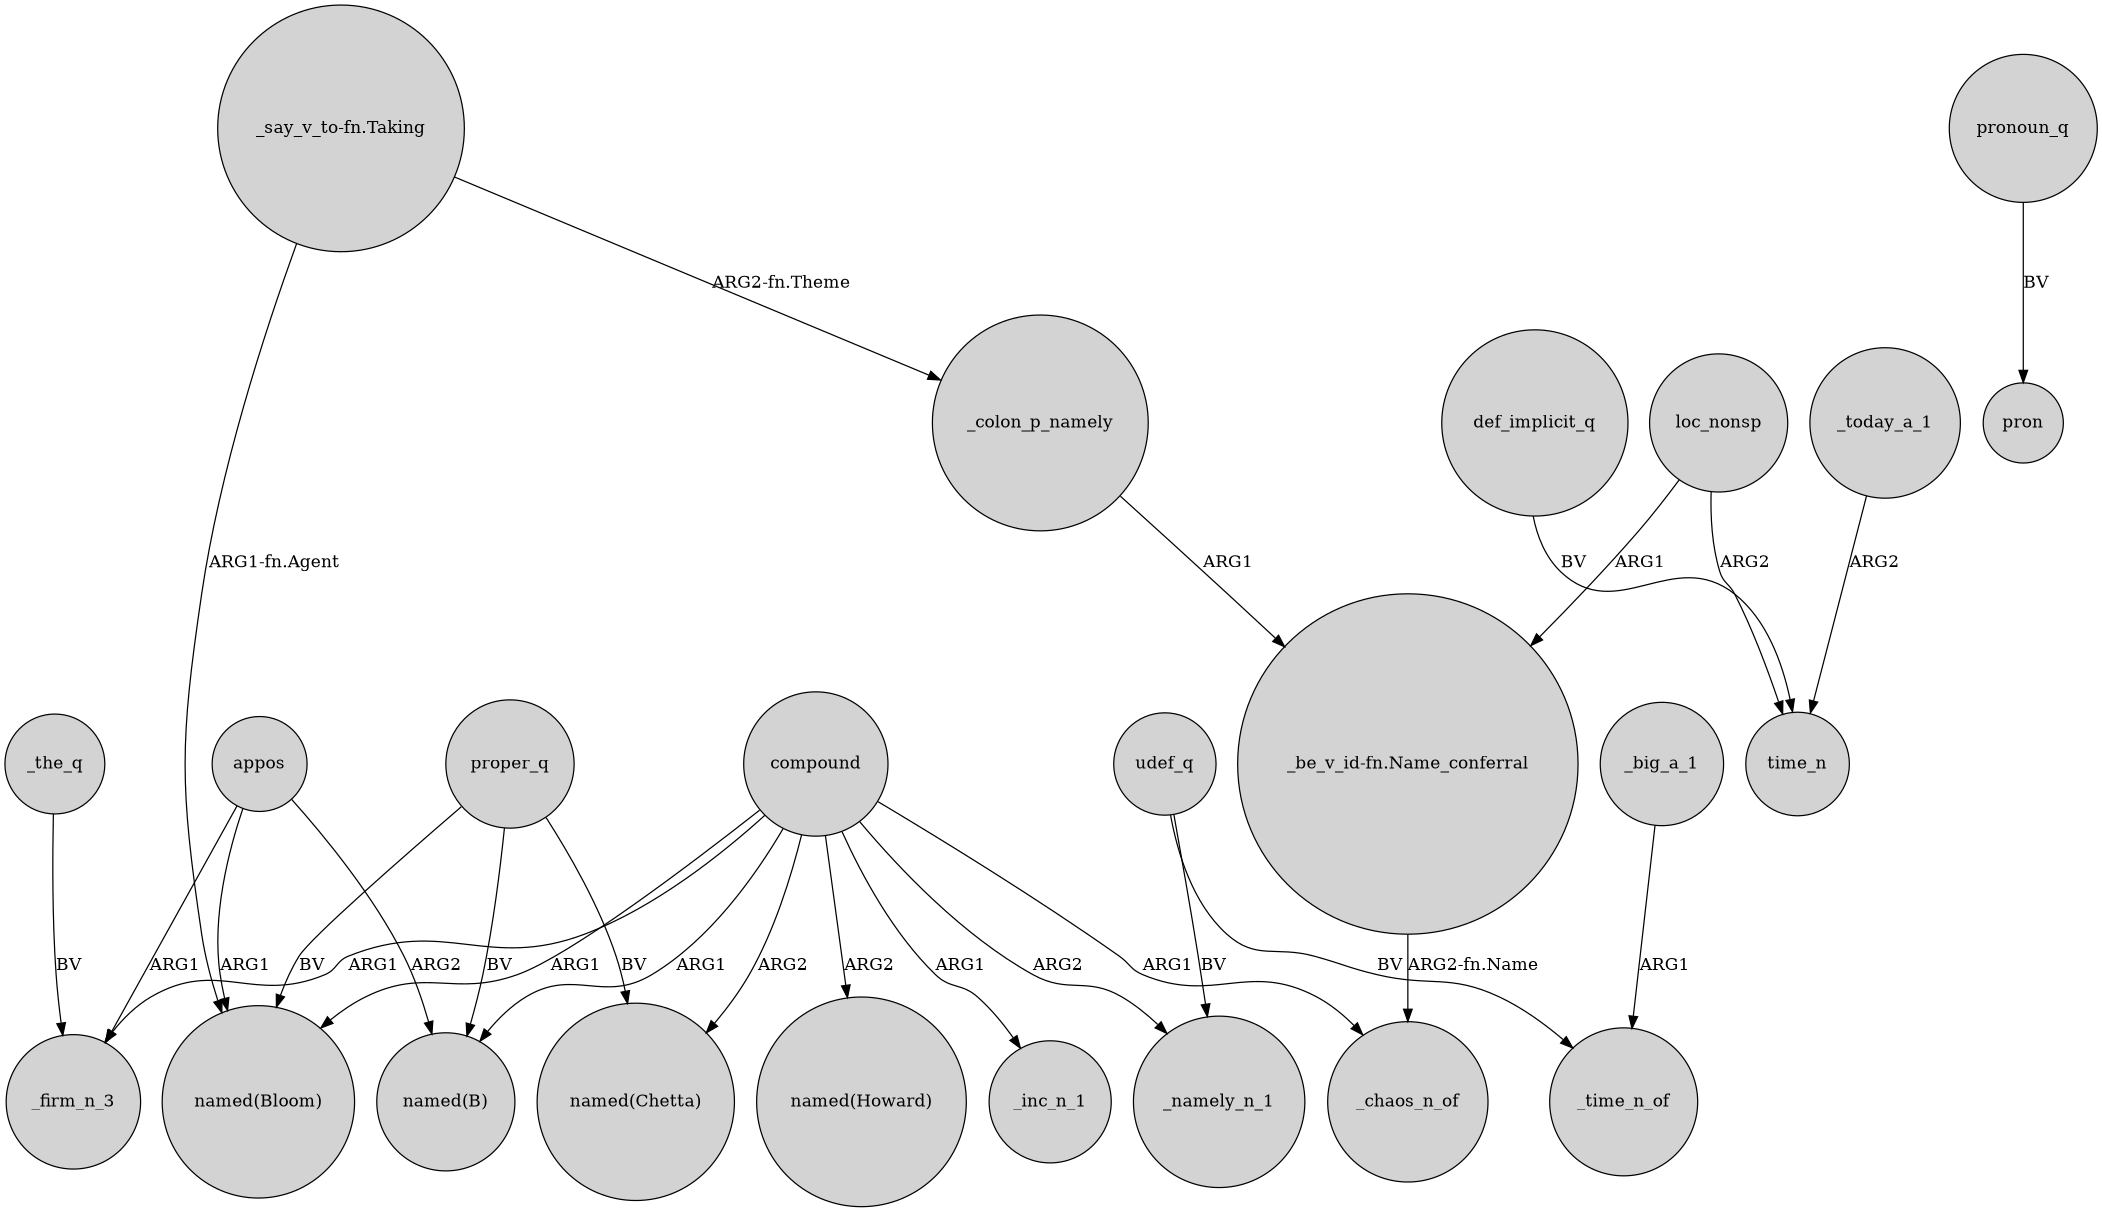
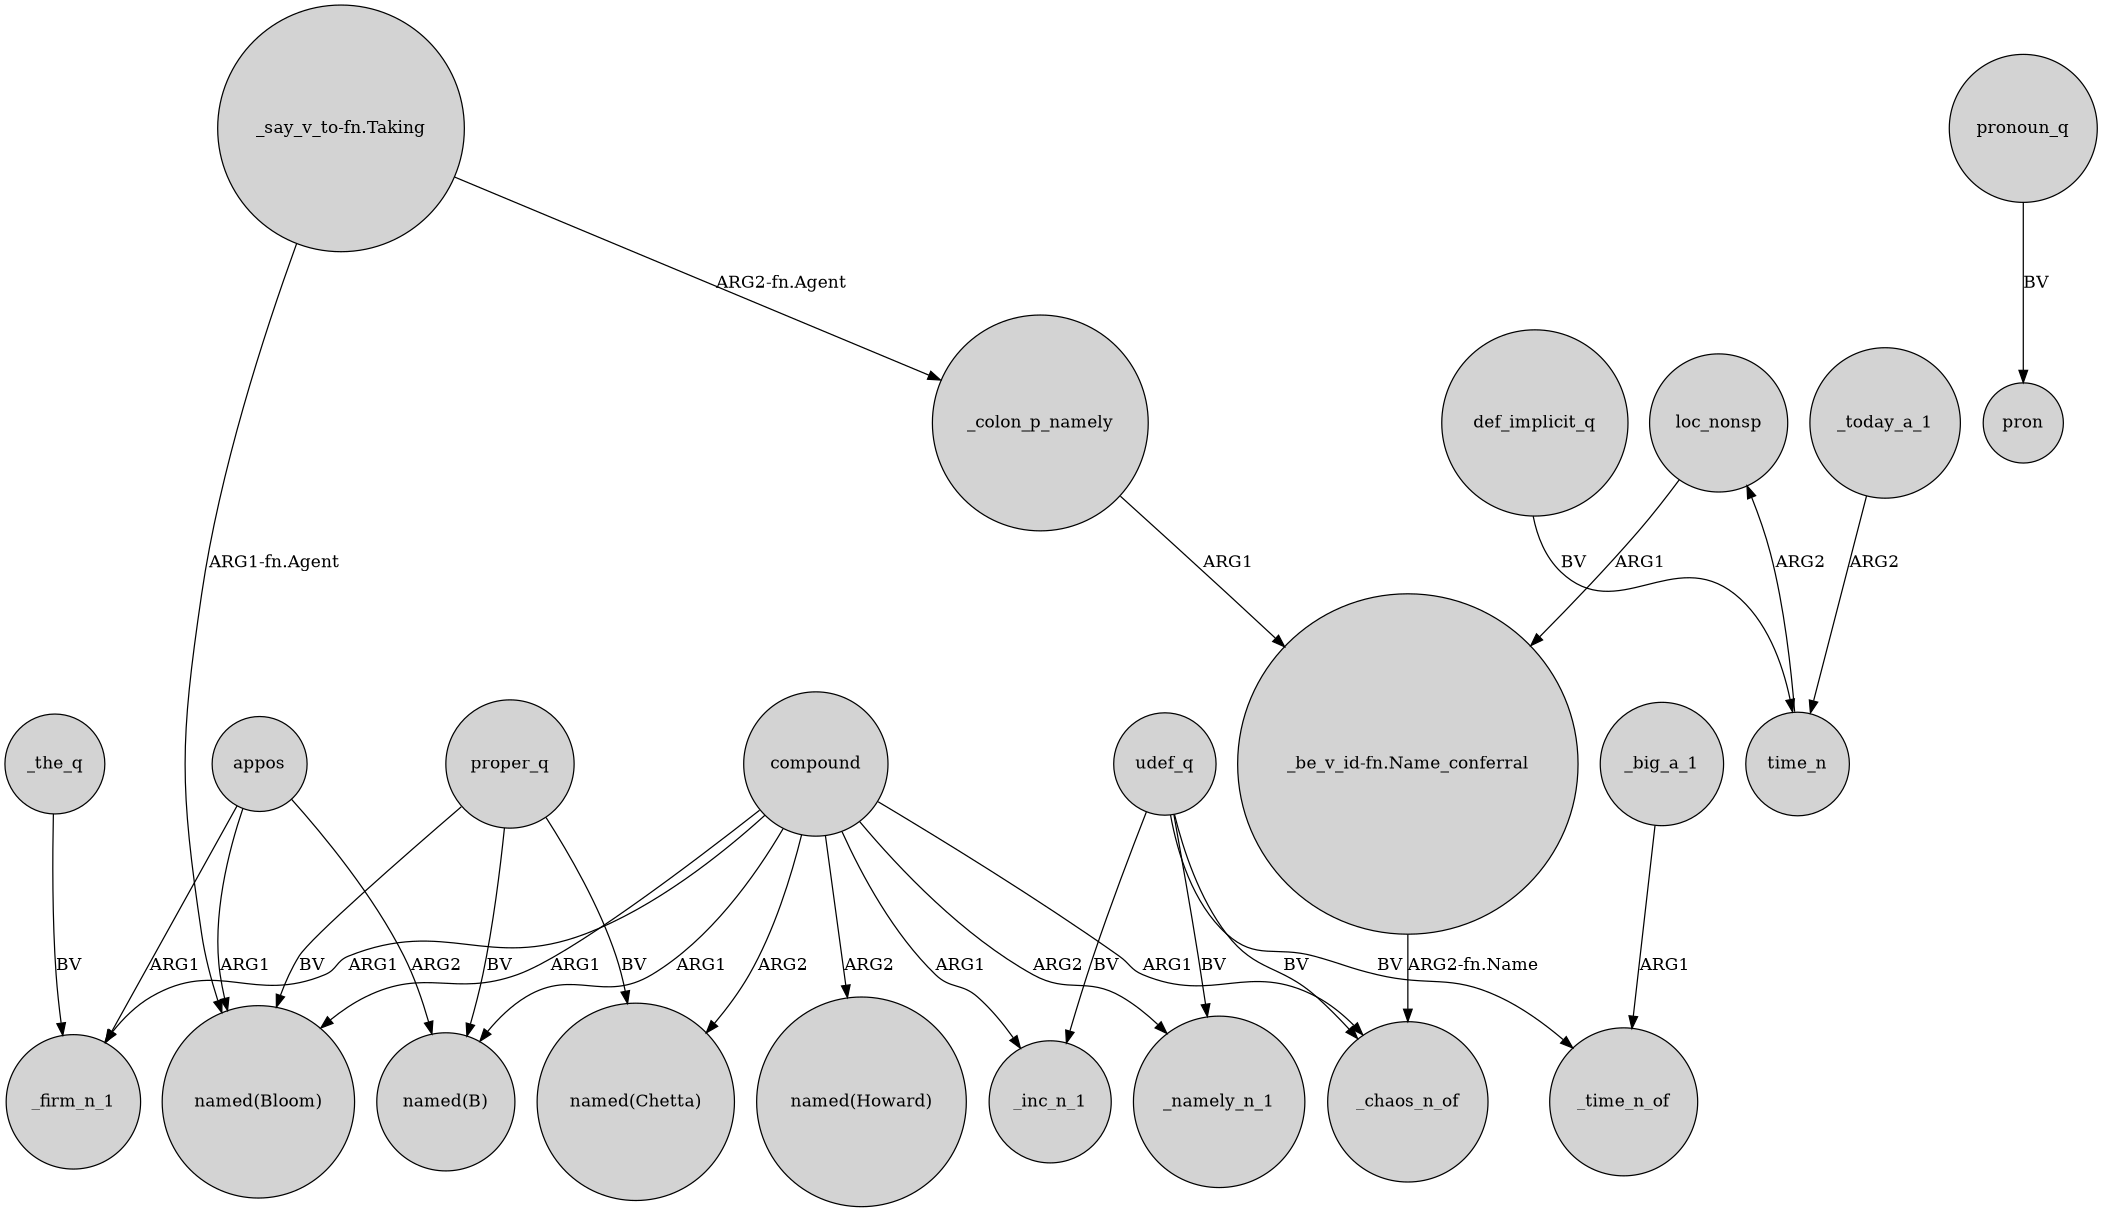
(781, 283) -> (781, 283)
(1746, 618) -> (1781, 603)
none -> (1106, 921)
none -> (1251, 958)
(73, 1102) -> (73, 1102)
